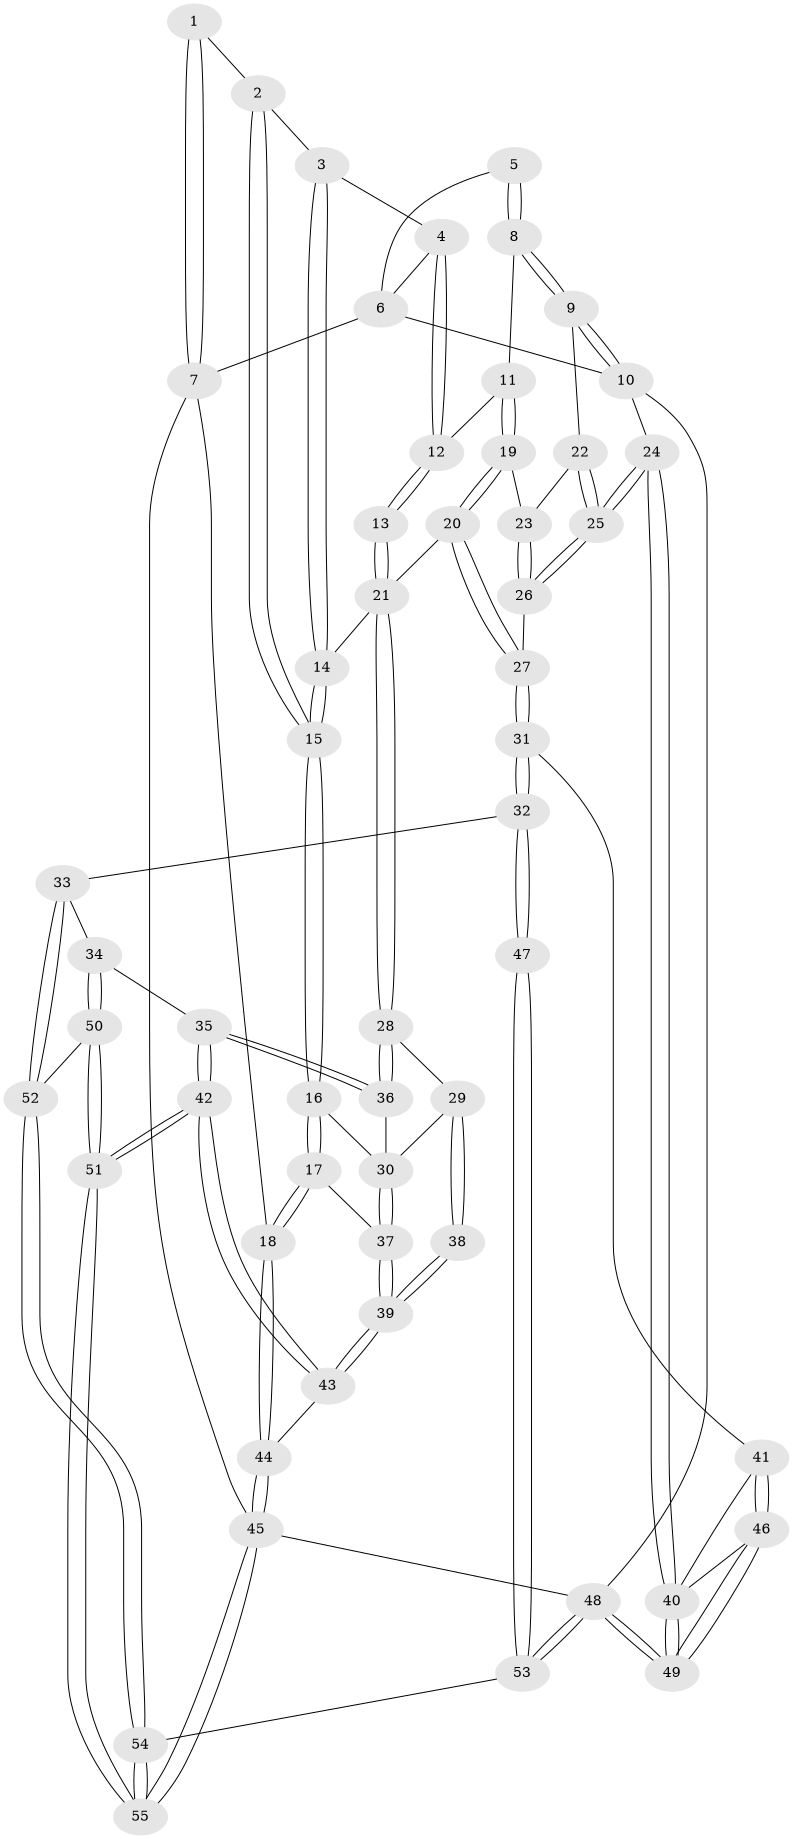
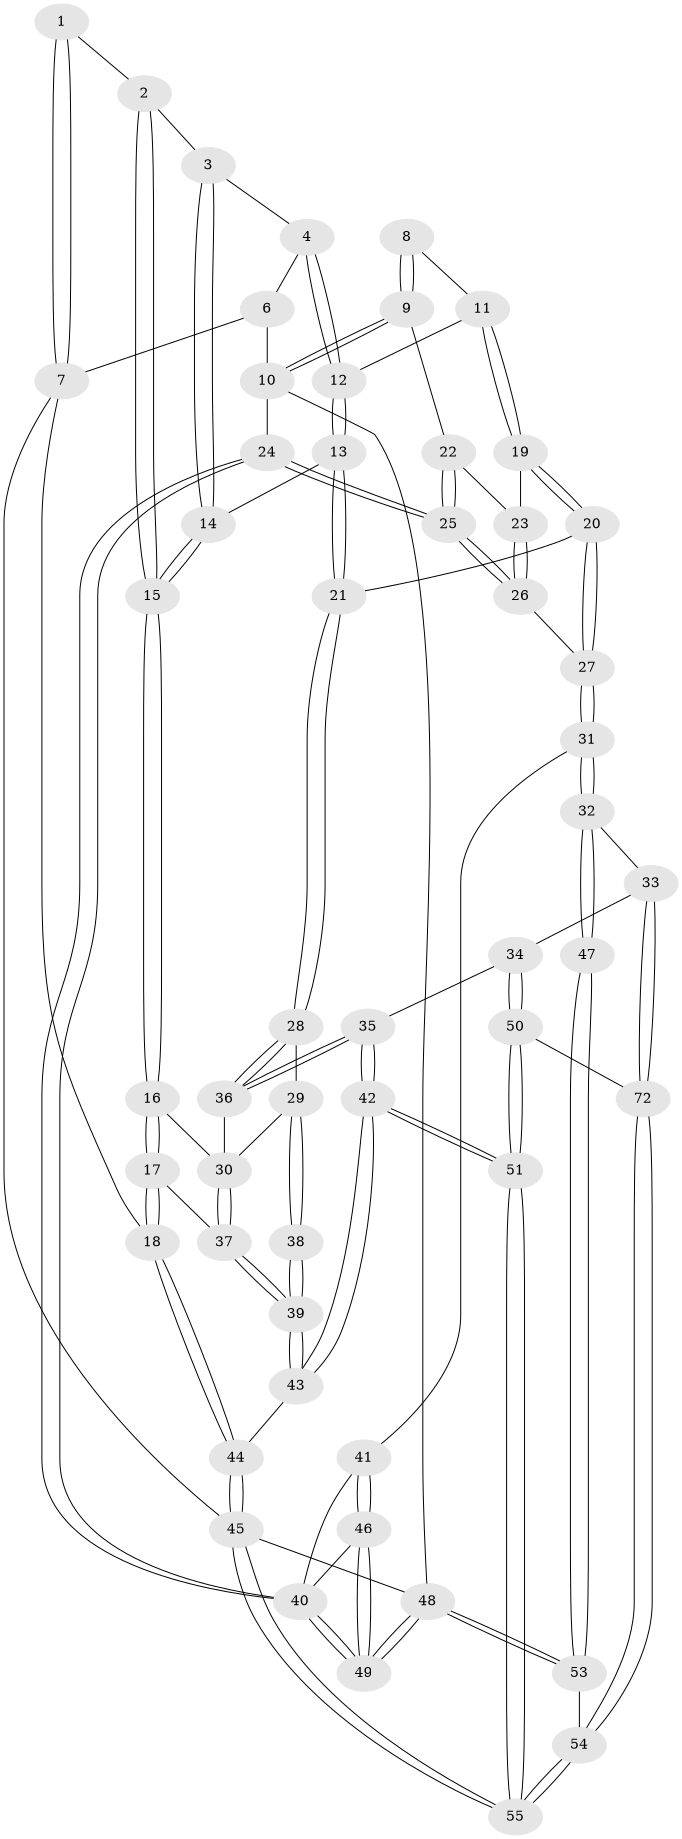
(515, 166) -> none
(352, 632) -> (274, 489)
(31, 1099) -> (643, 1099)
